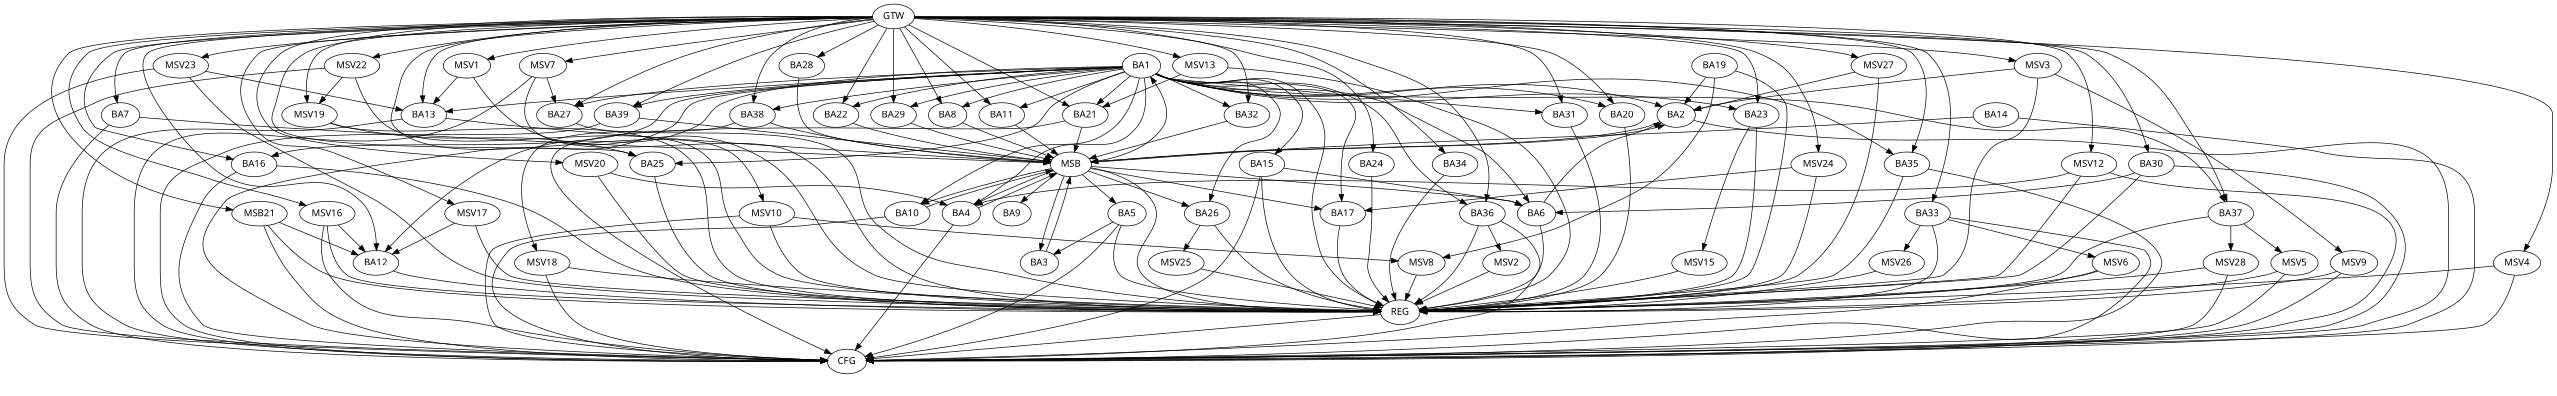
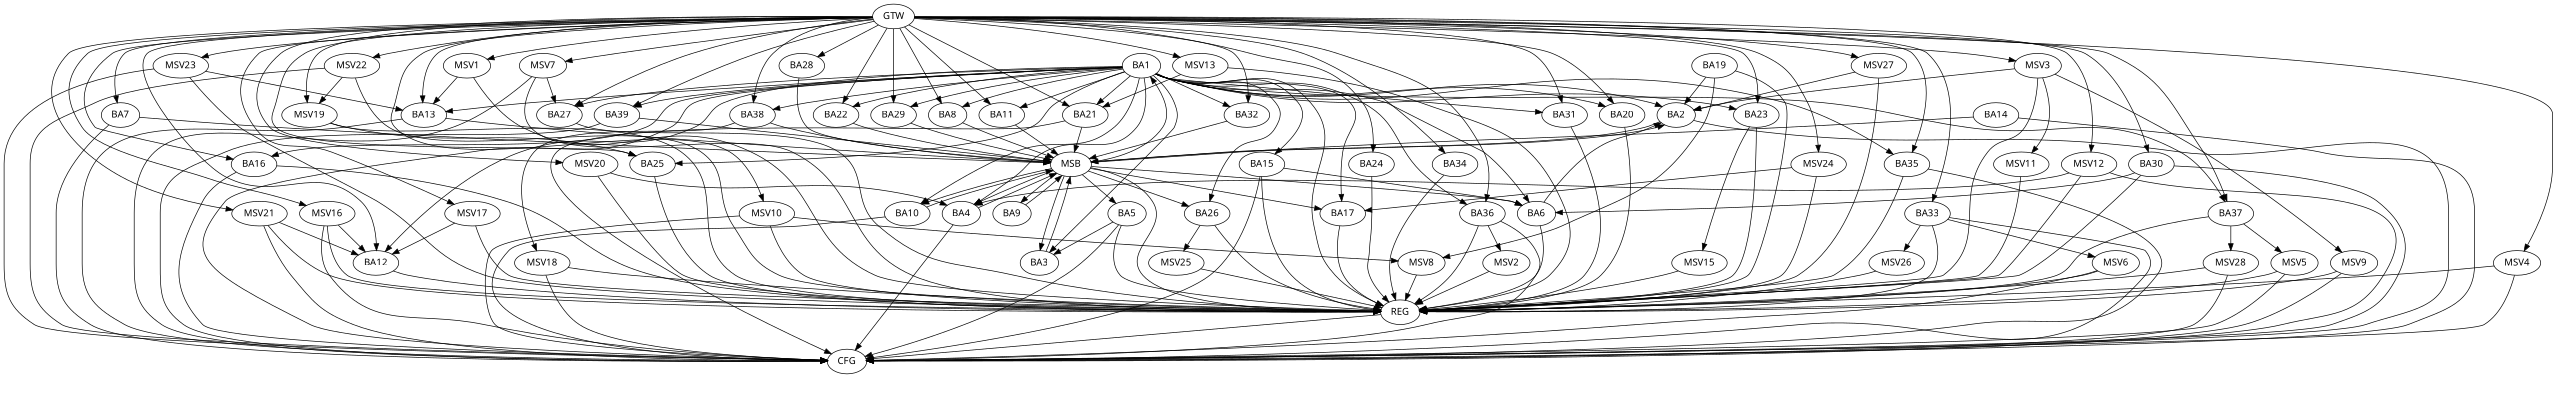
none -> (1153, 150)
none -> (2021, 164)
none -> (1047, 189)
(260, 214) -> (260, 214)
